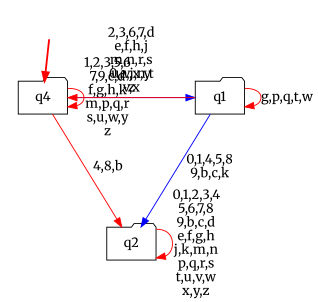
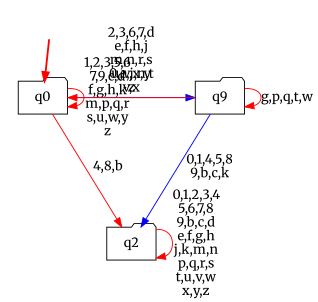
(43, 98) -> (43, 98)
(220, 98) -> (220, 98)
